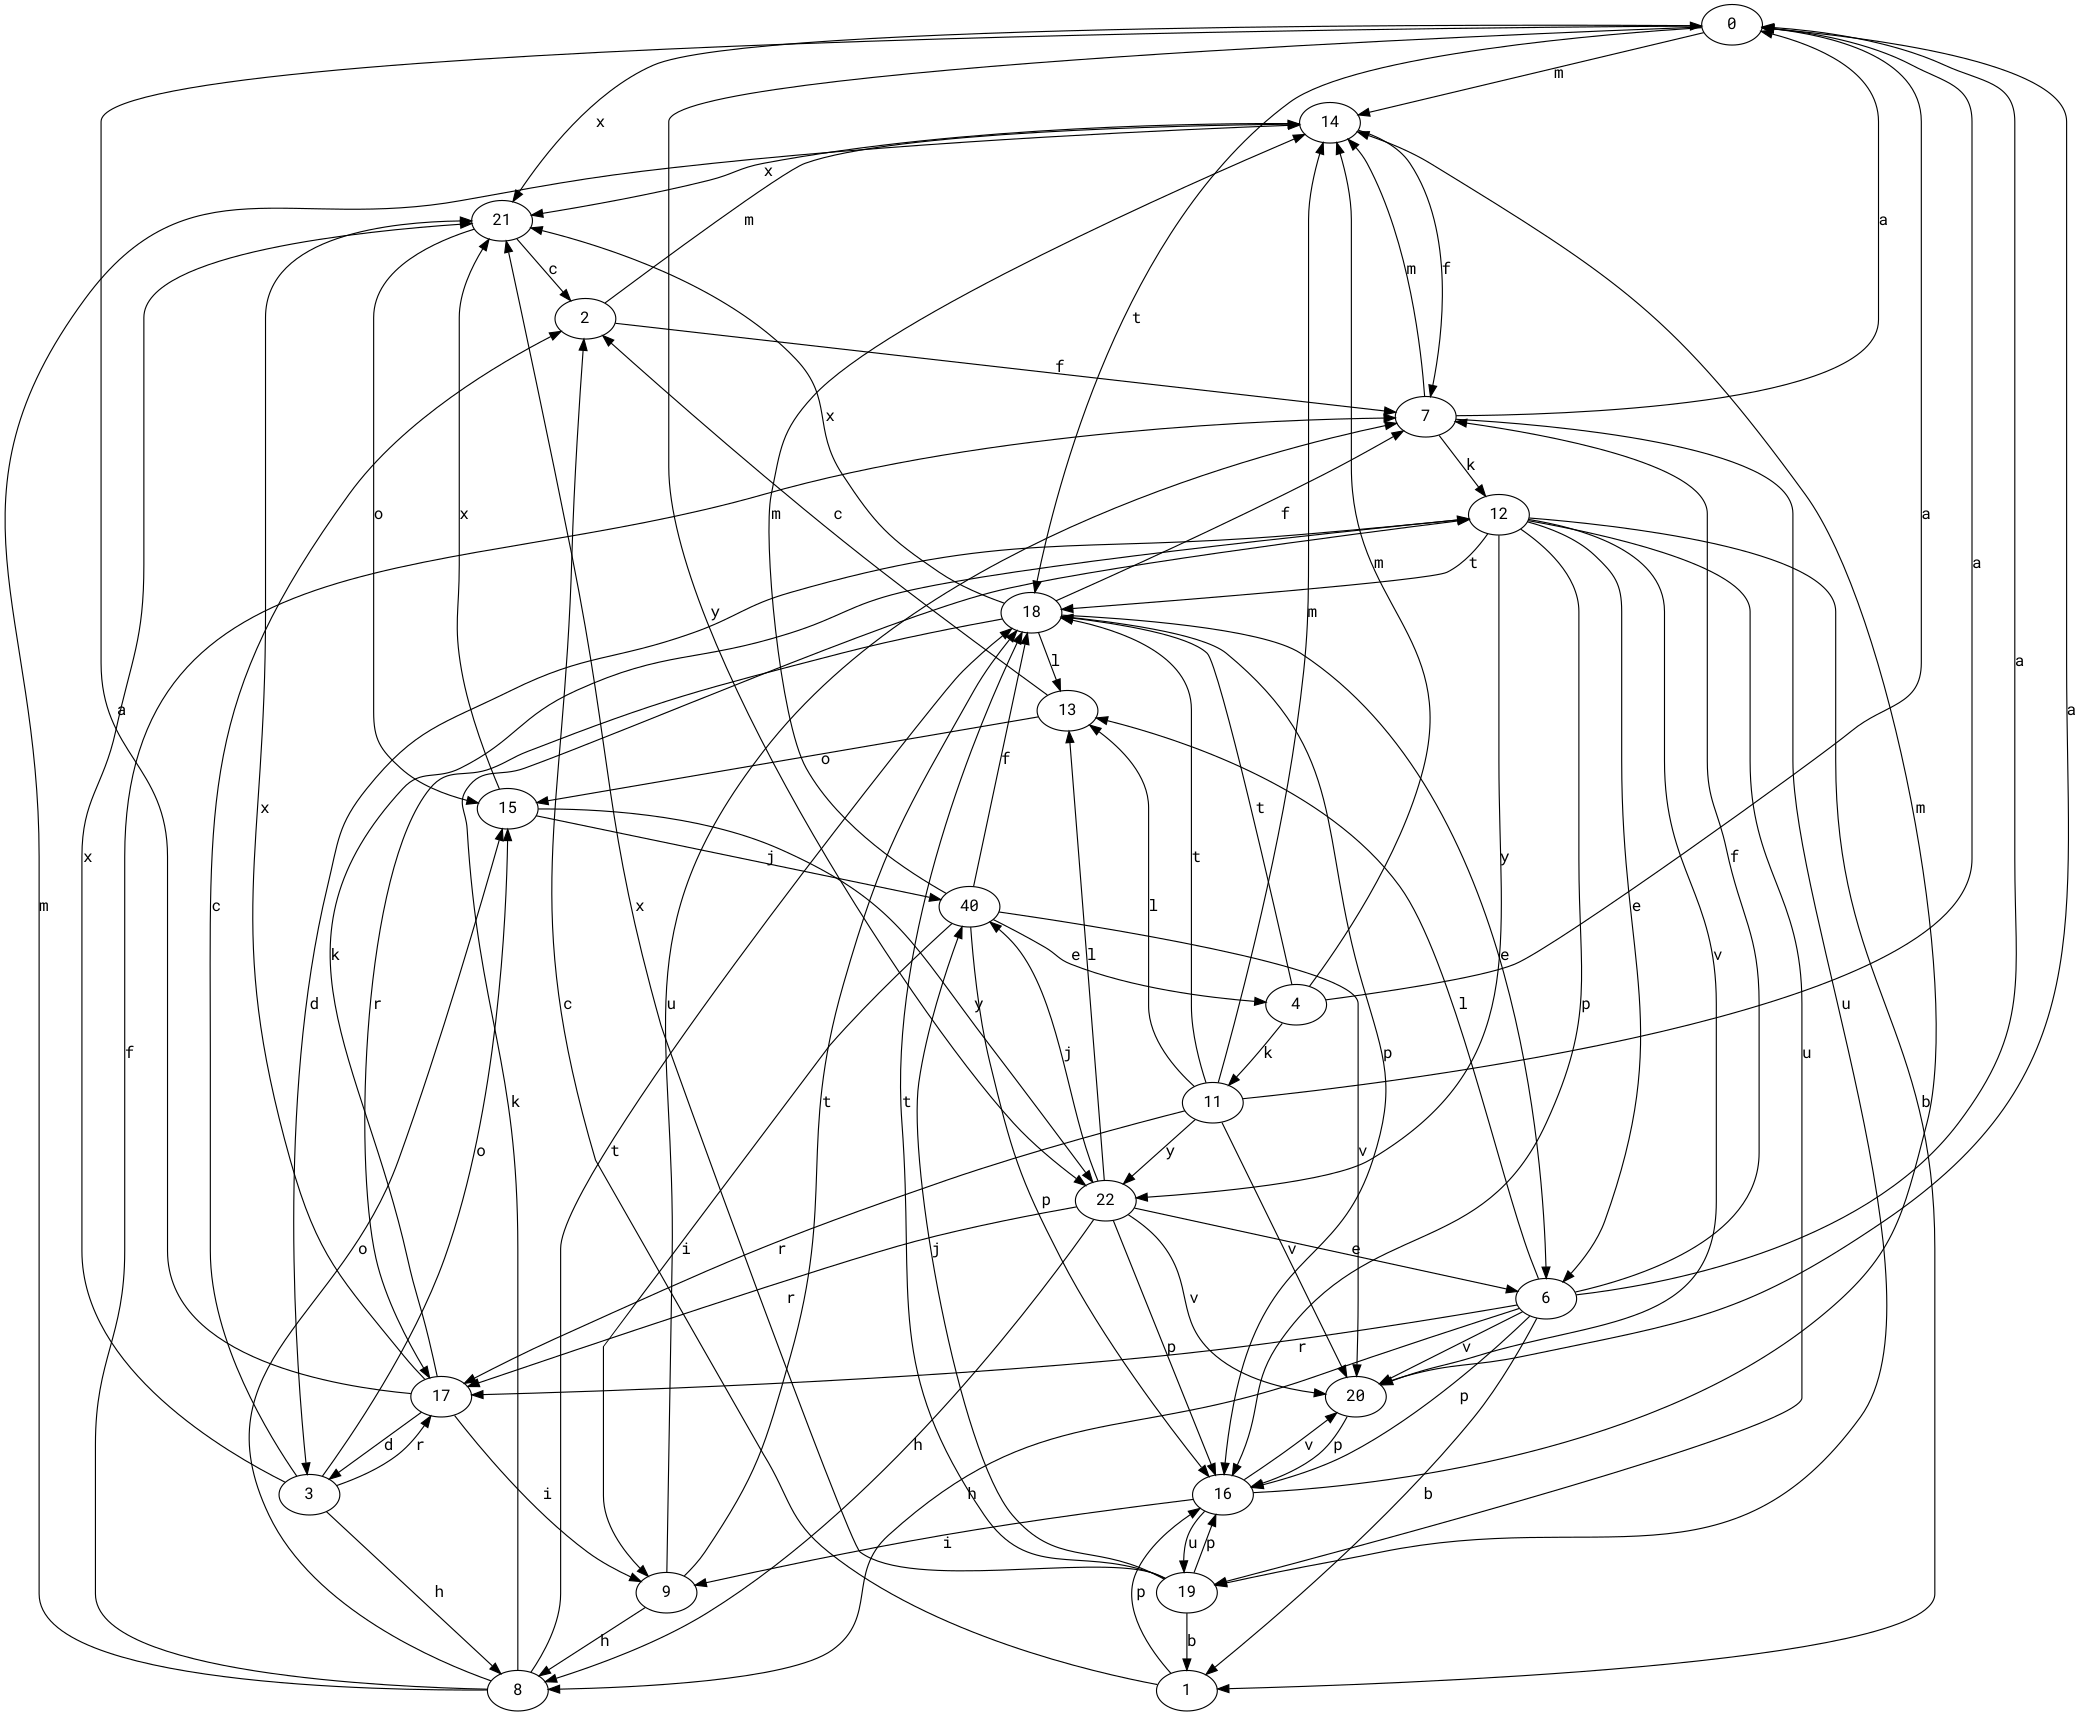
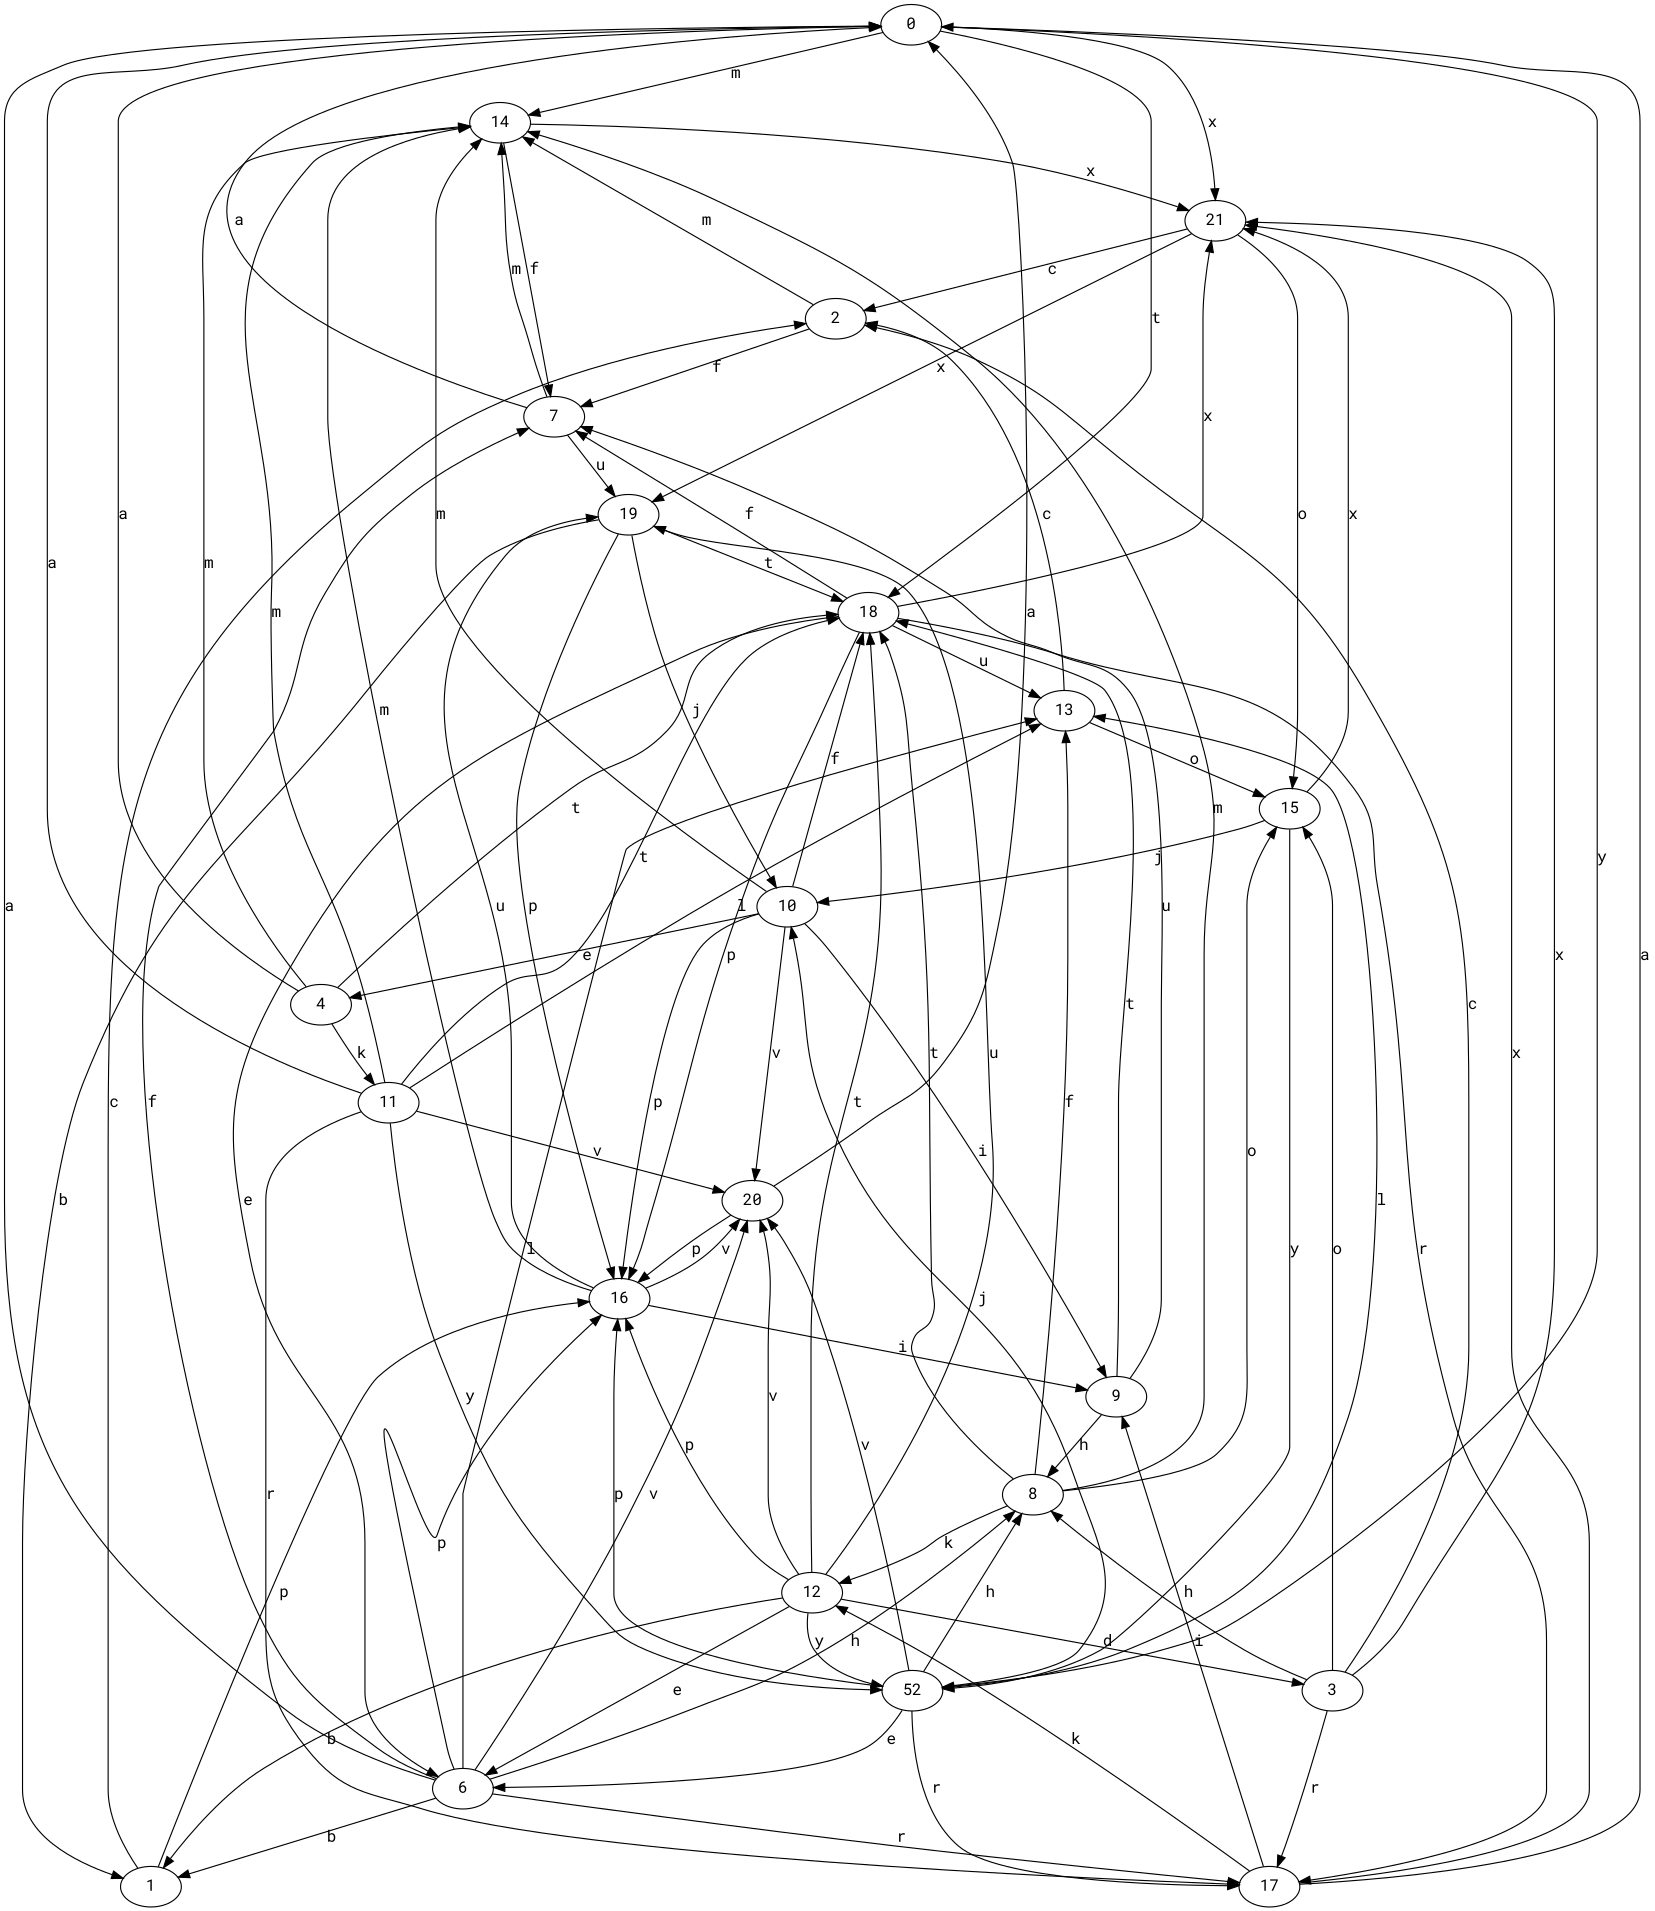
(1459, 461) -> none
(1056, 662) -> (984, 662)
(155, 722) -> (1064, 1109)
(970, 907) -> (787, 907)
(675, 1065) -> (927, 365)
(1106, 1201) -> (912, 1691)
(380, 1442) -> none
